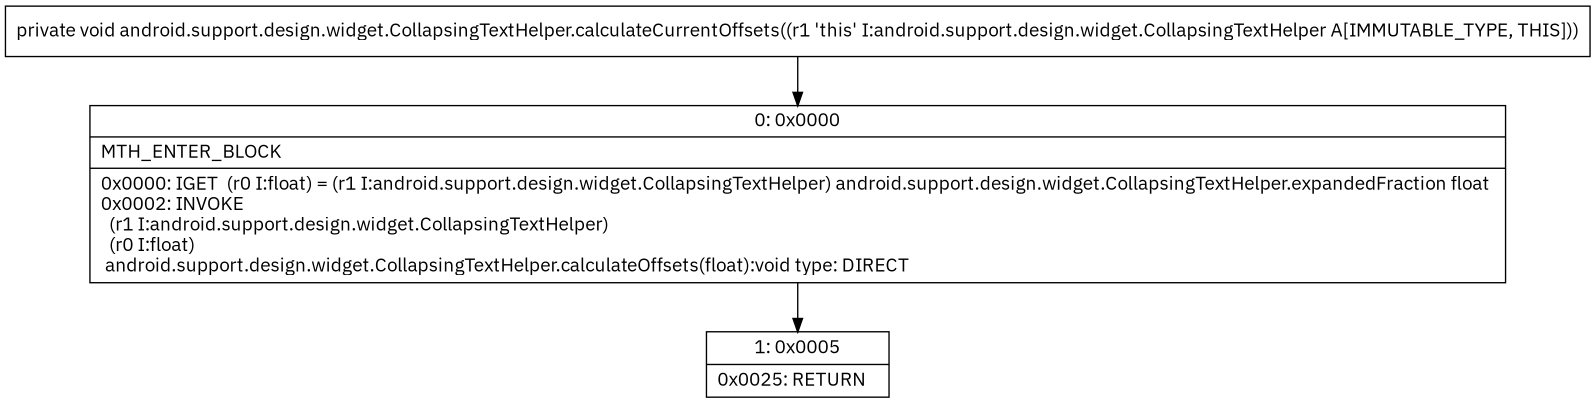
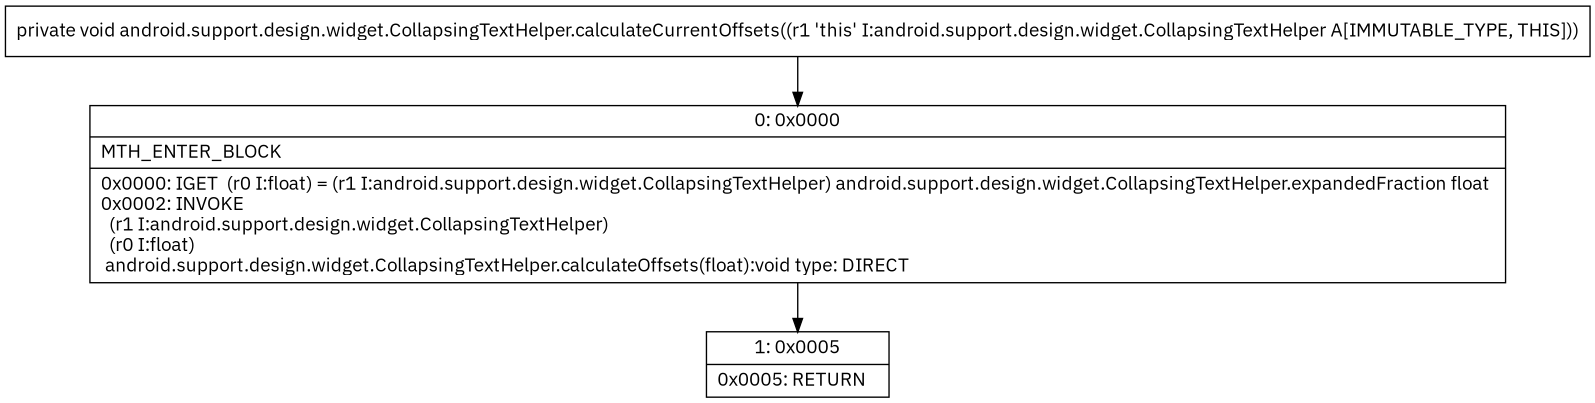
(798, 380) -> (798, 380)
